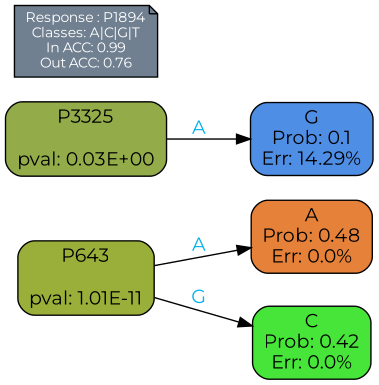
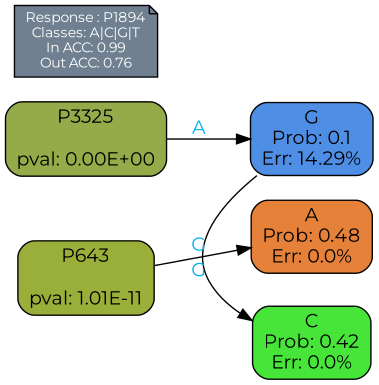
(86, 139) -> (86, 139)
(199, 246) -> (199, 246)
(197, 310) -> (205, 242)
